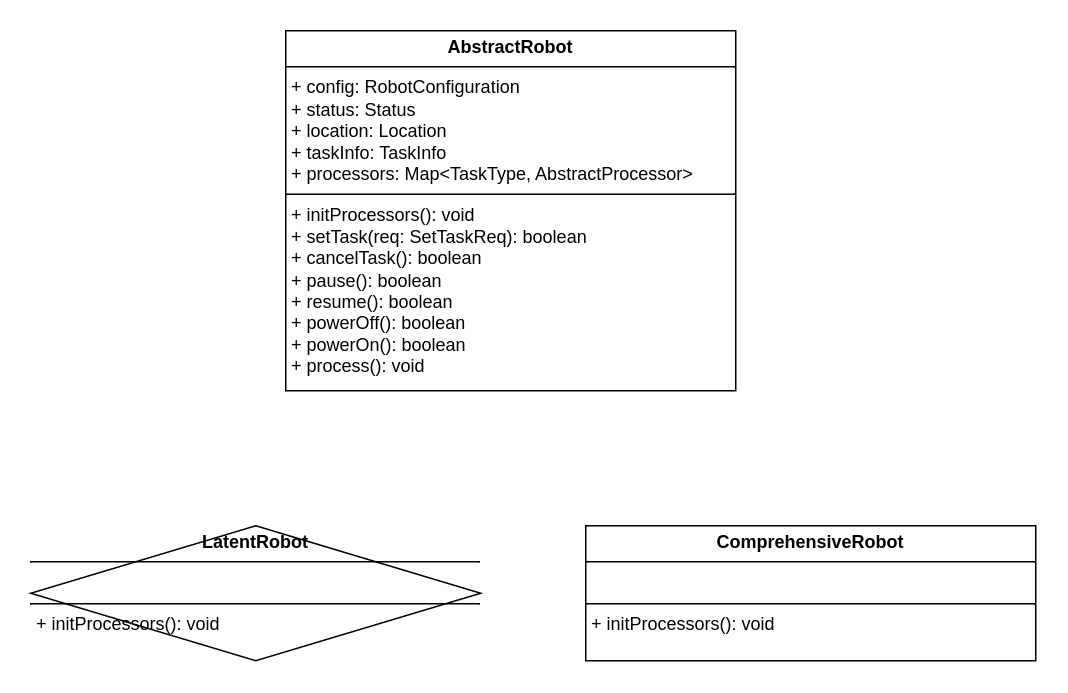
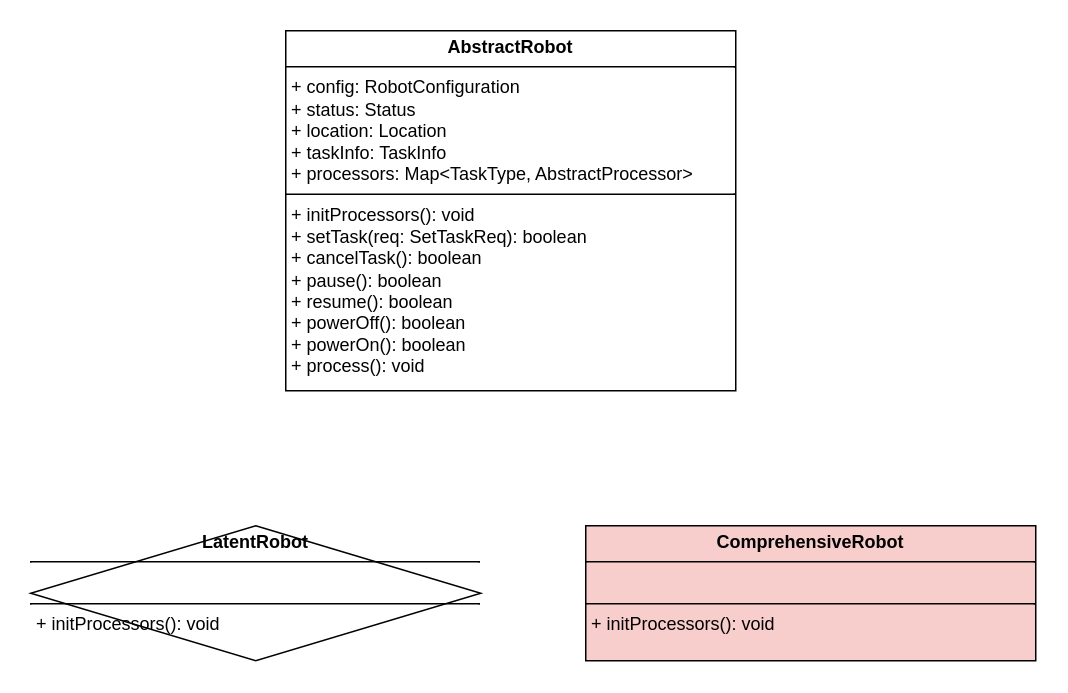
(811, 593) -> (811, 593)
